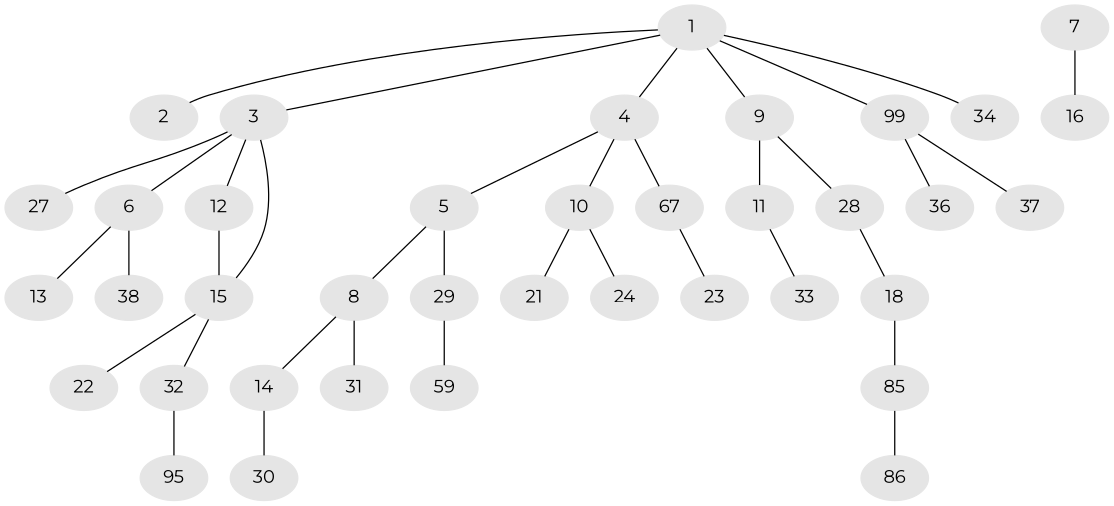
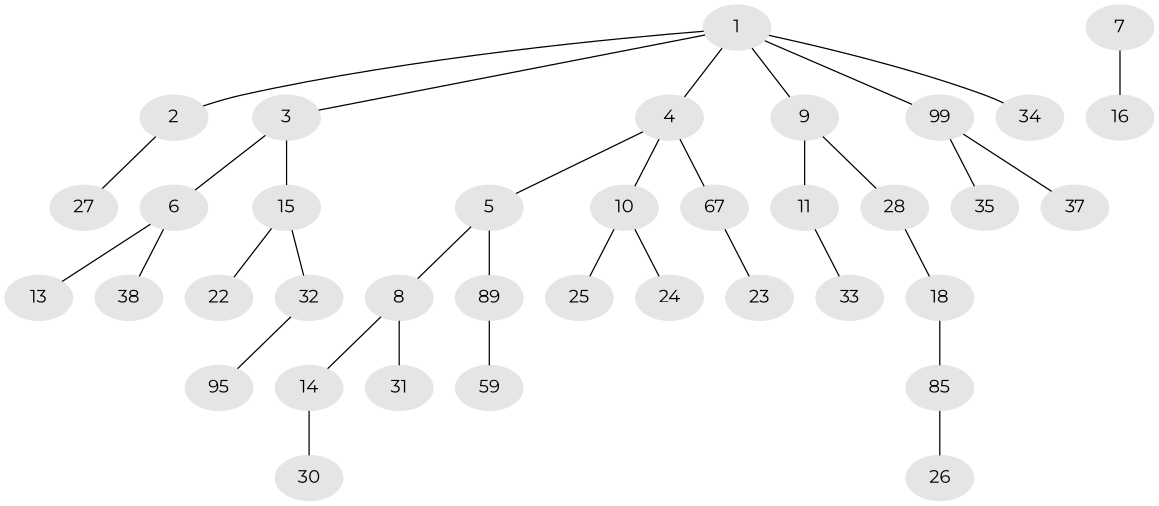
(146, 163) -> (129, 163)
(219, 208) -> none
(940, 208) -> (985, 208)
(444, 298) -> (489, 298)
(534, 298) -> (579, 298)
(895, 478) -> (940, 478)
